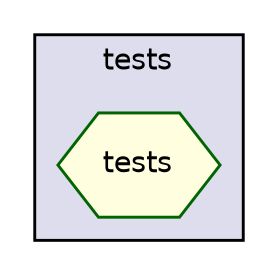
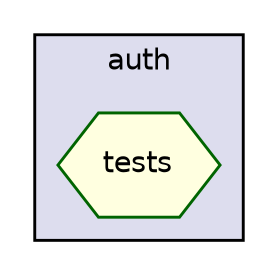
(139, 62) -> (139, 62)
